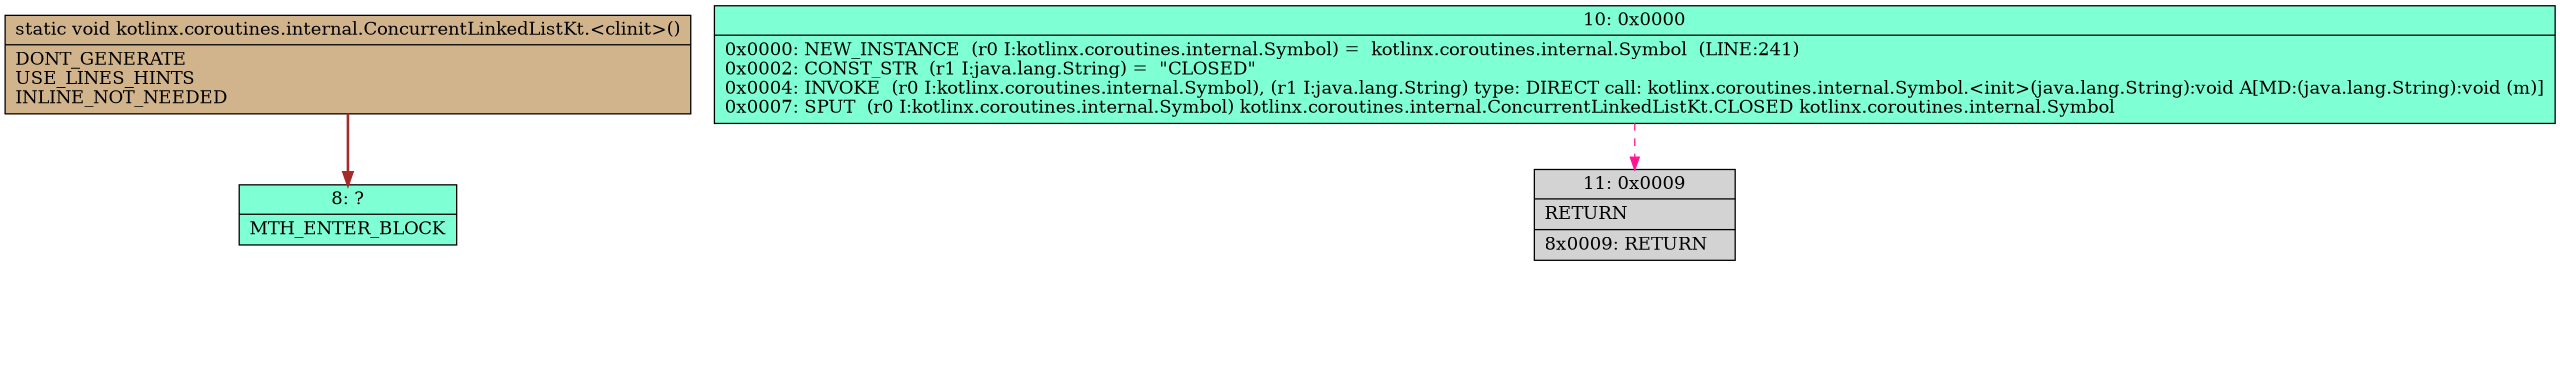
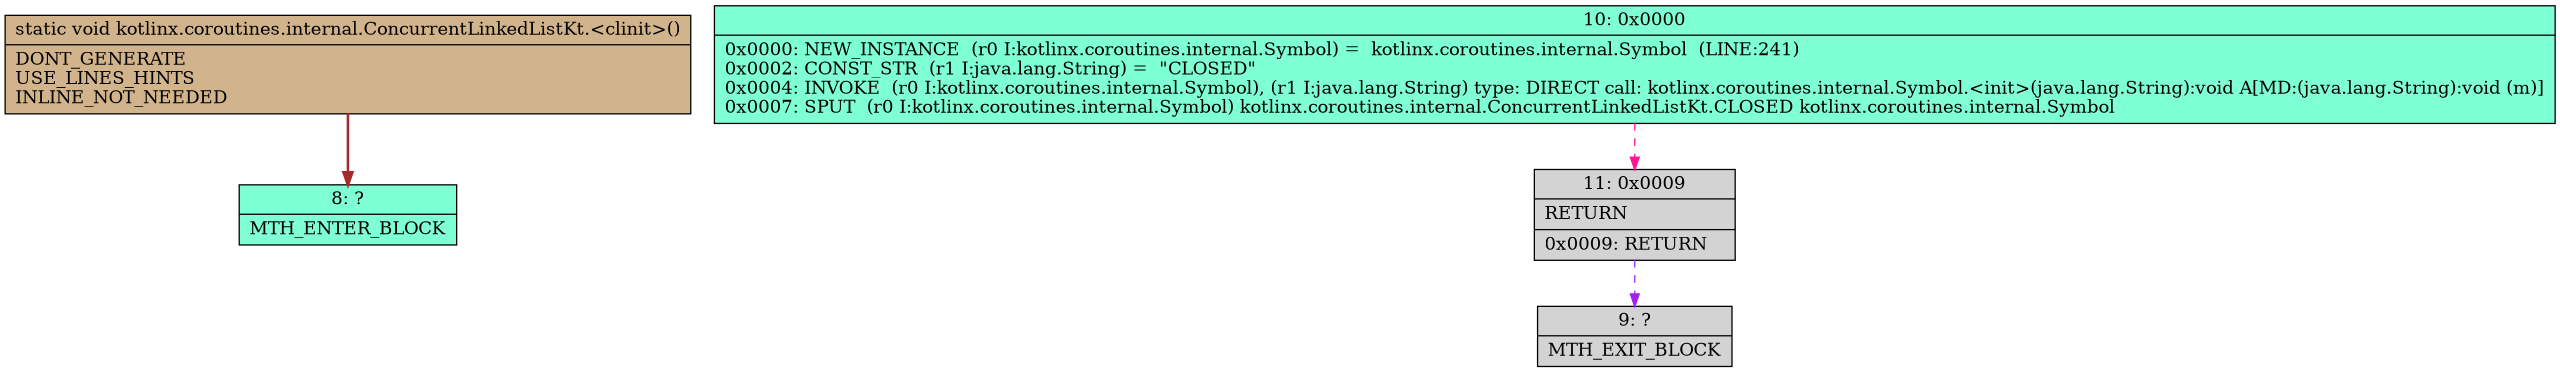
(1635, 244) -> (1635, 244)
none -> (1635, 336)
